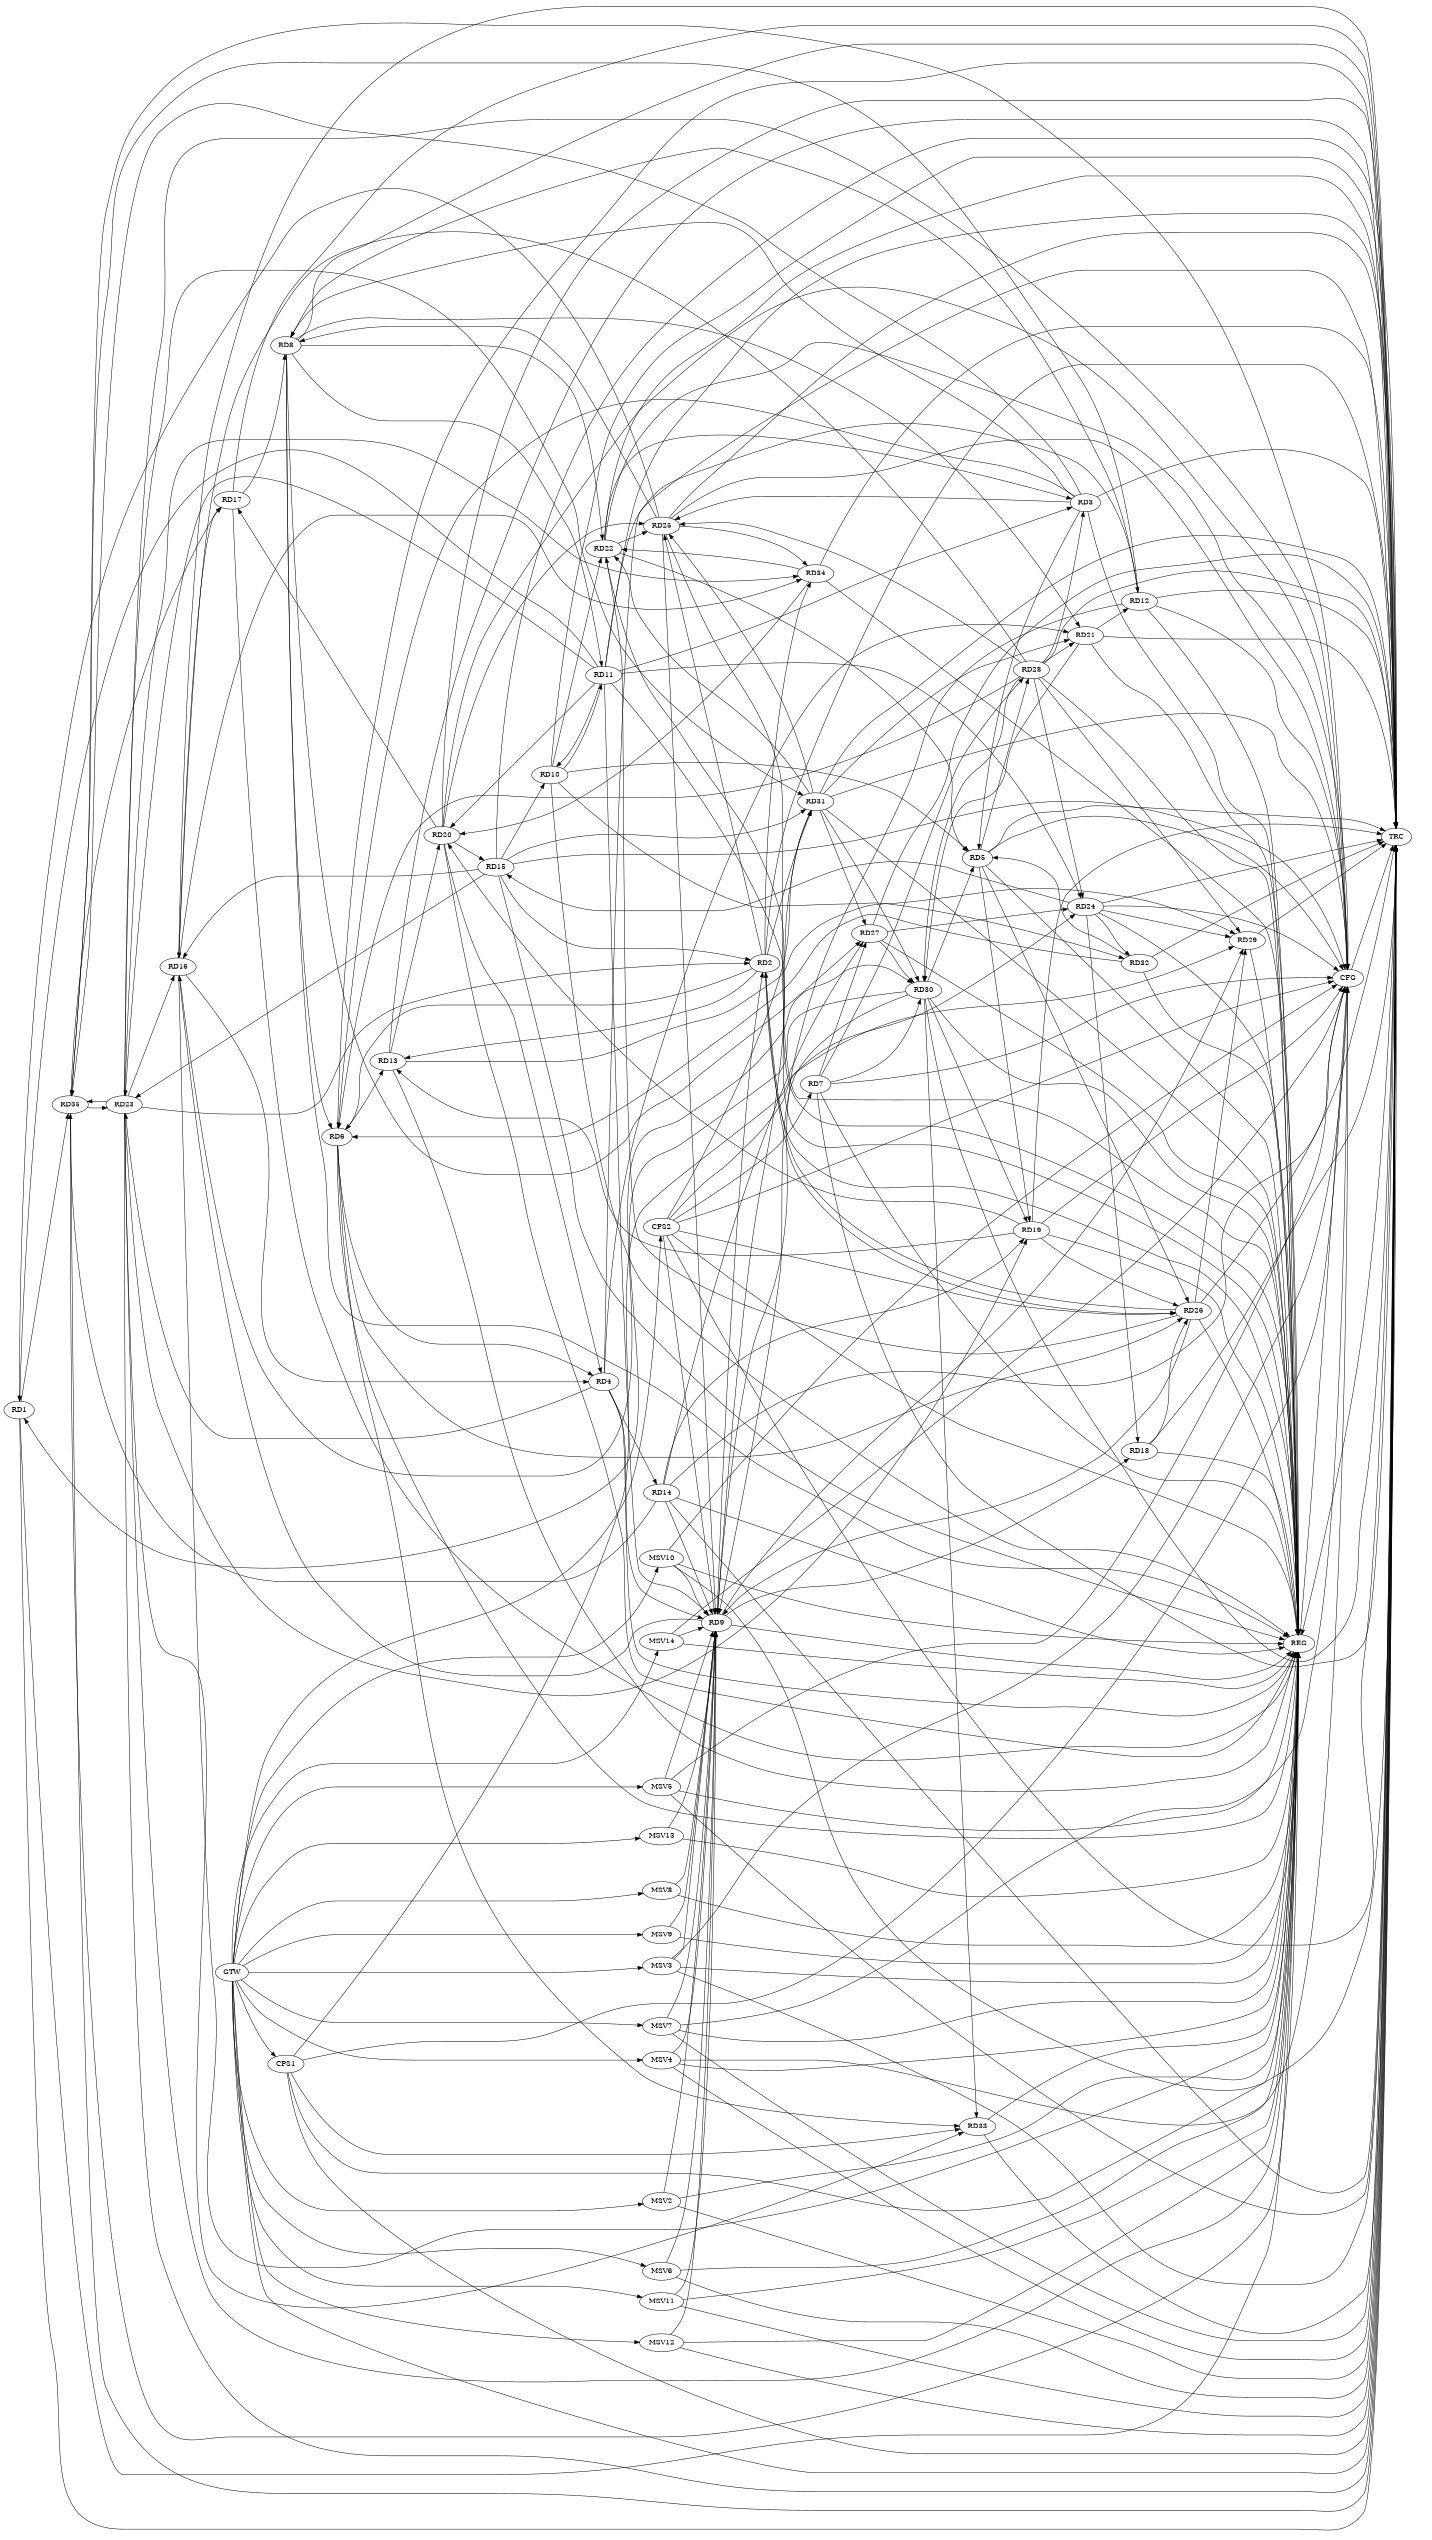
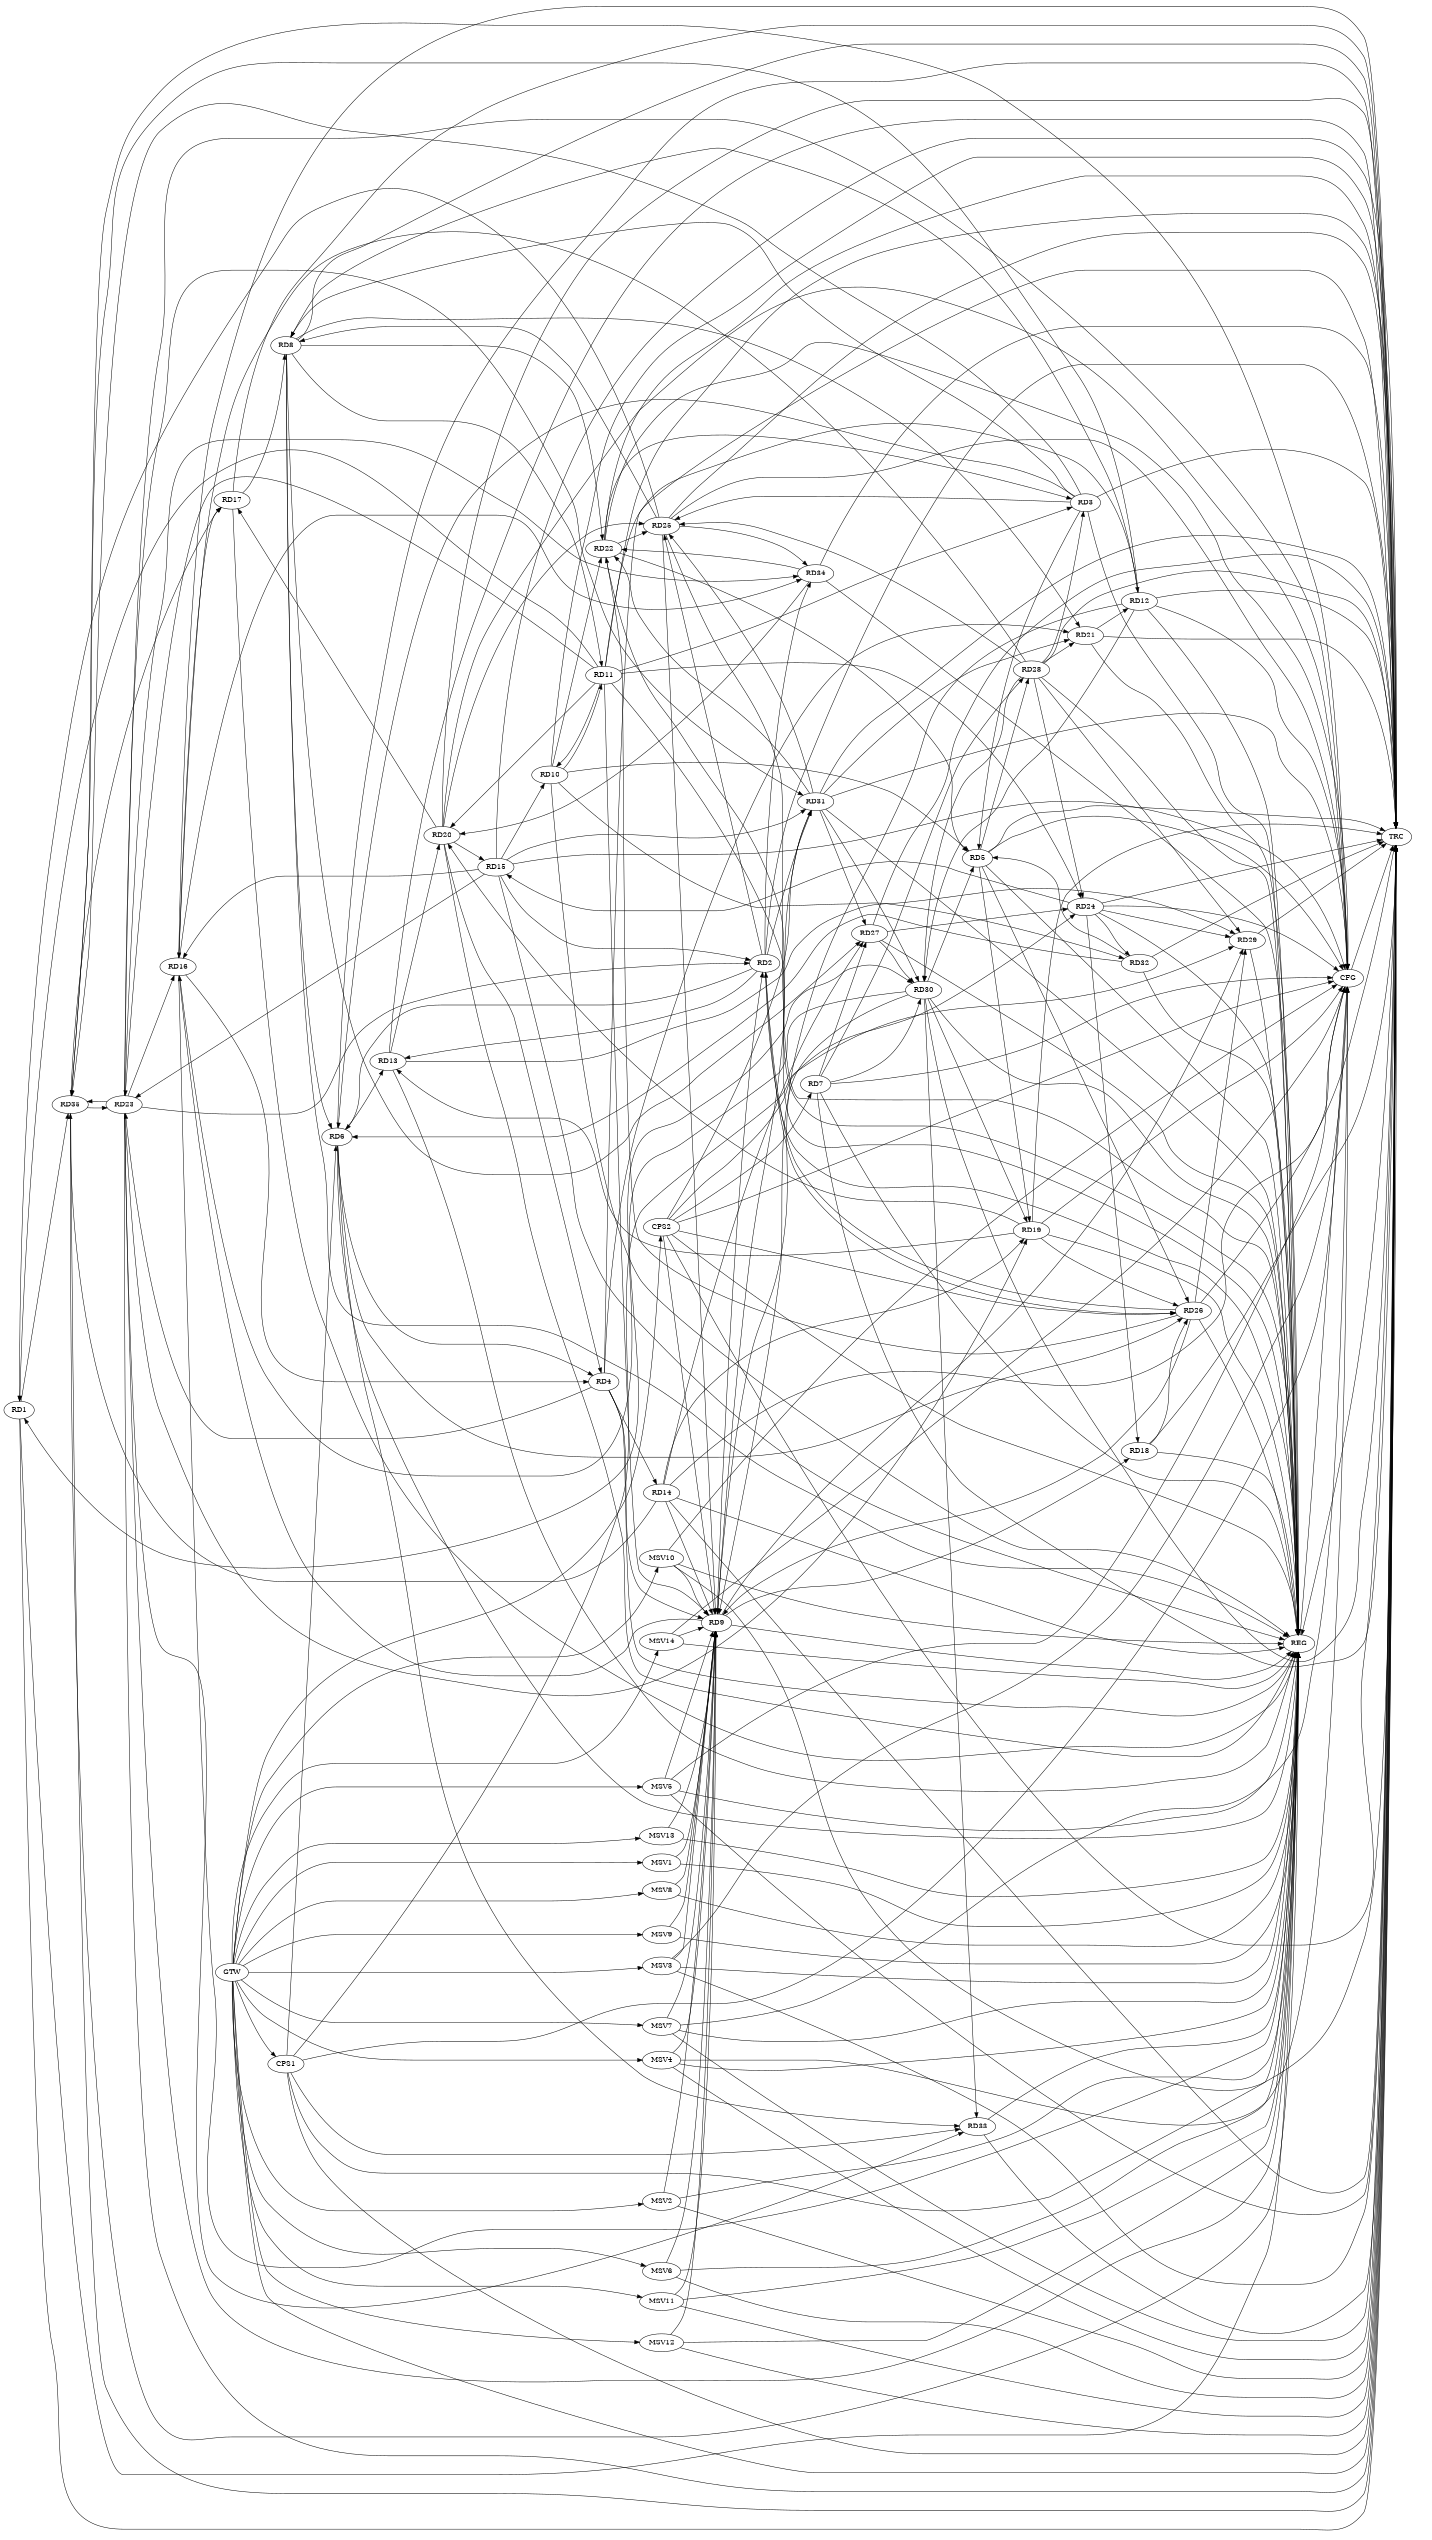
(596, 798) -> (311, 1603)
(977, 800) -> (1010, 785)
none -> (662, 1863)
